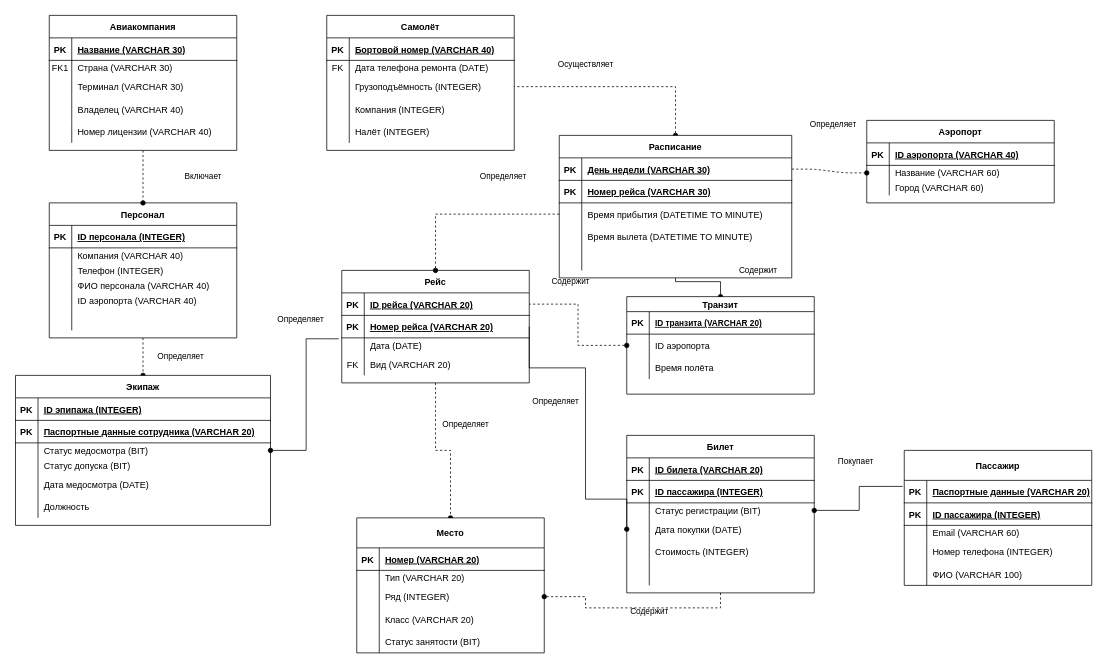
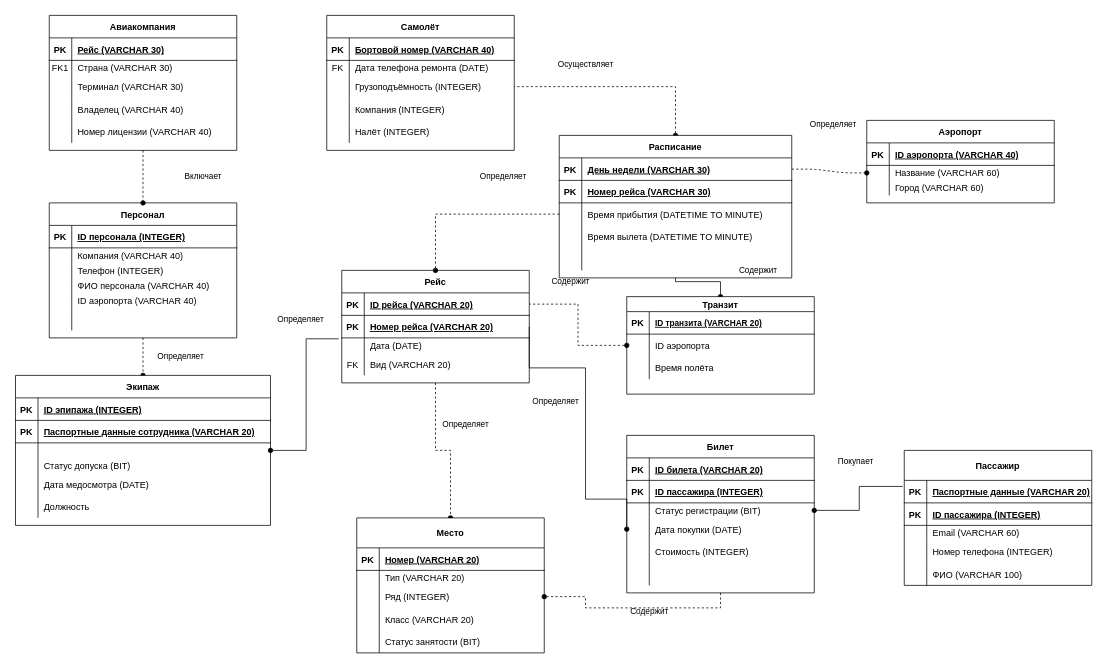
(128, 50) -> (118, 50)
(154, 450) -> none
